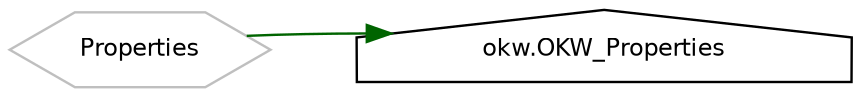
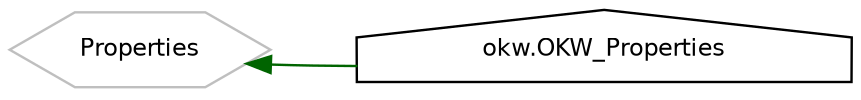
(306, 34) -> (314, 66)
